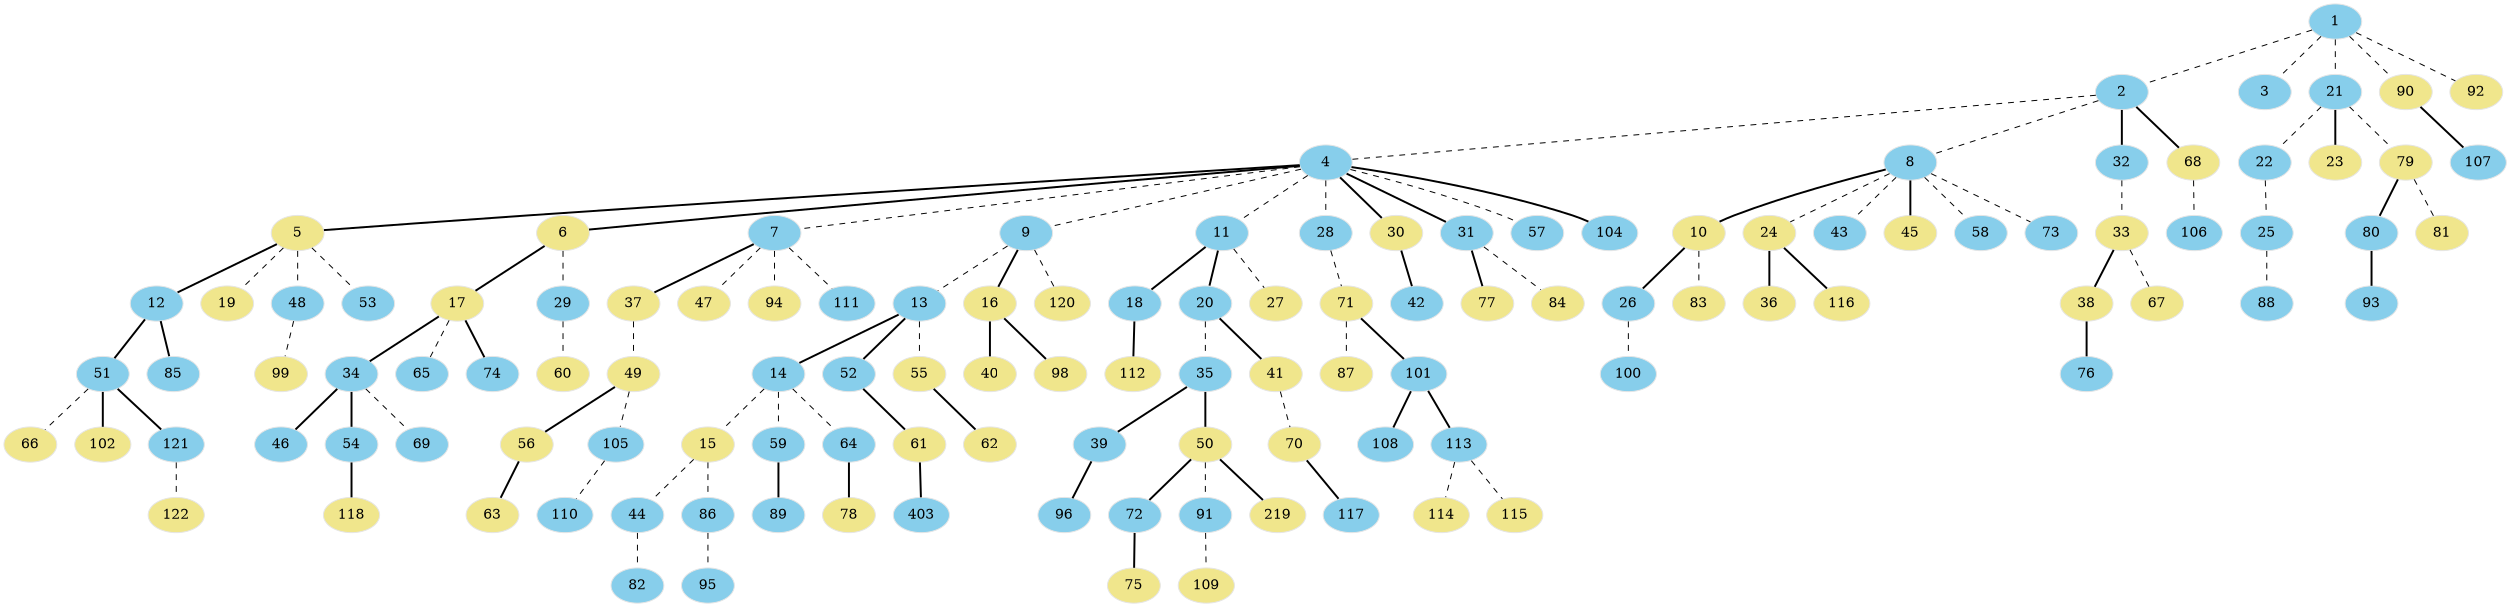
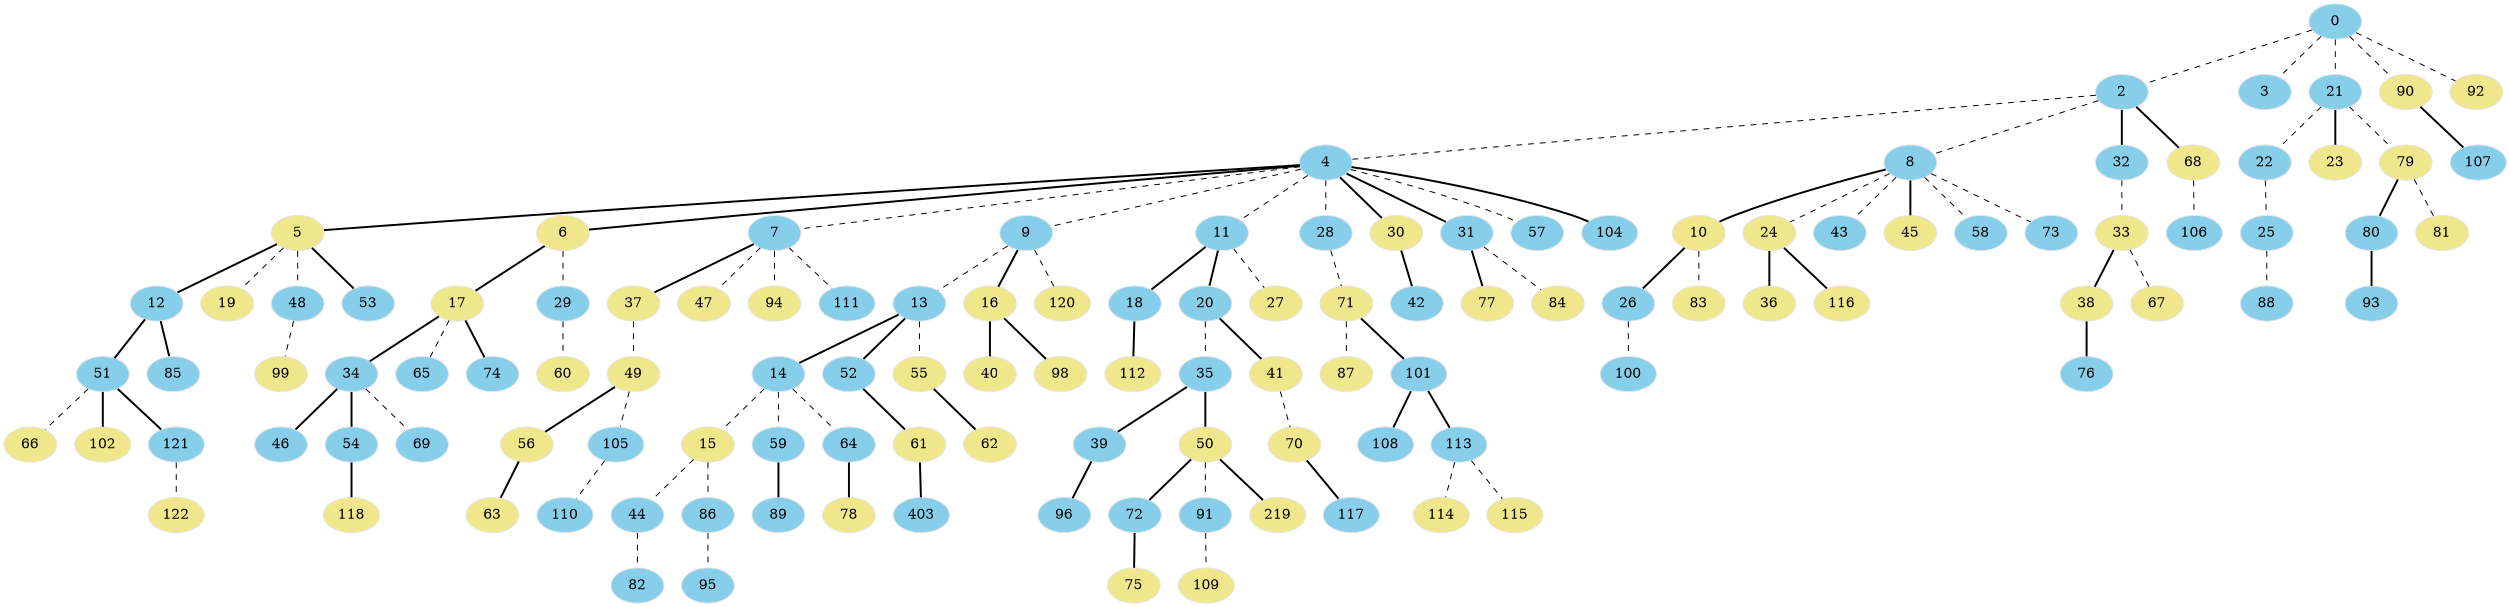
(2335, 22) -> (2335, 22)
(333, 268) -> (333, 268)
